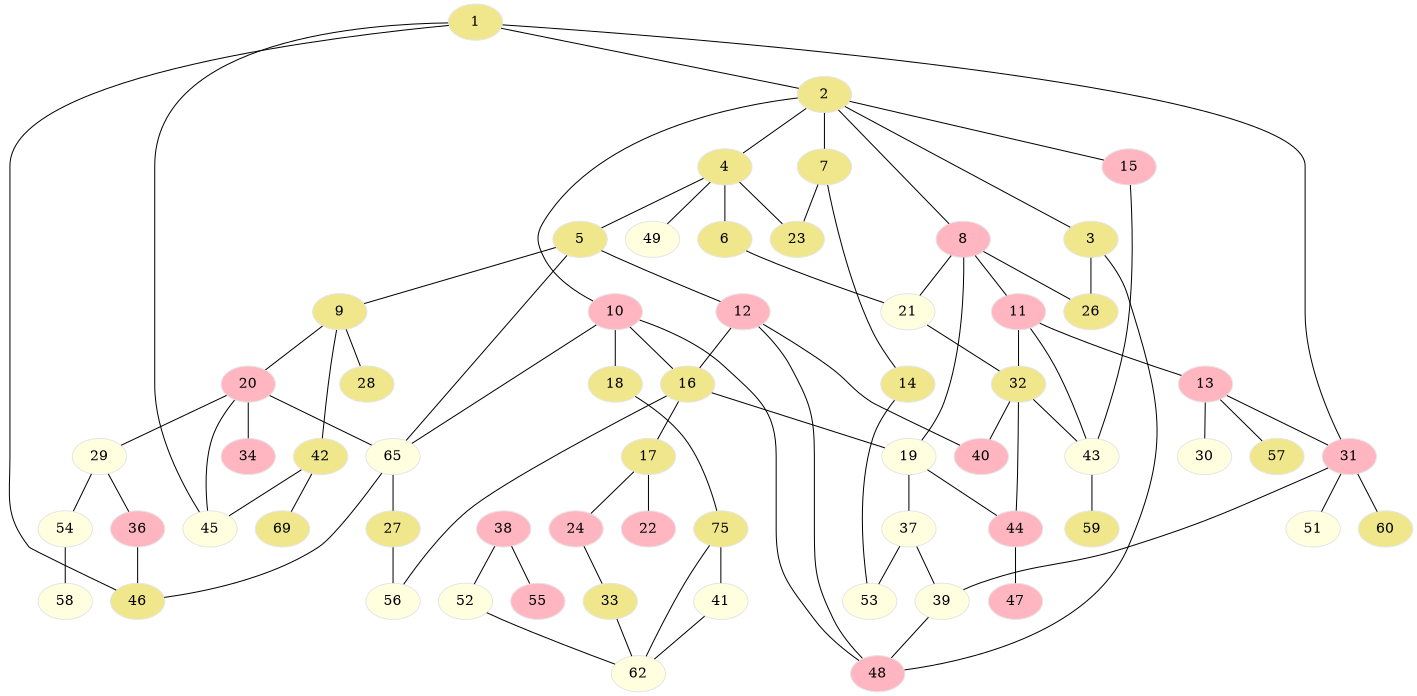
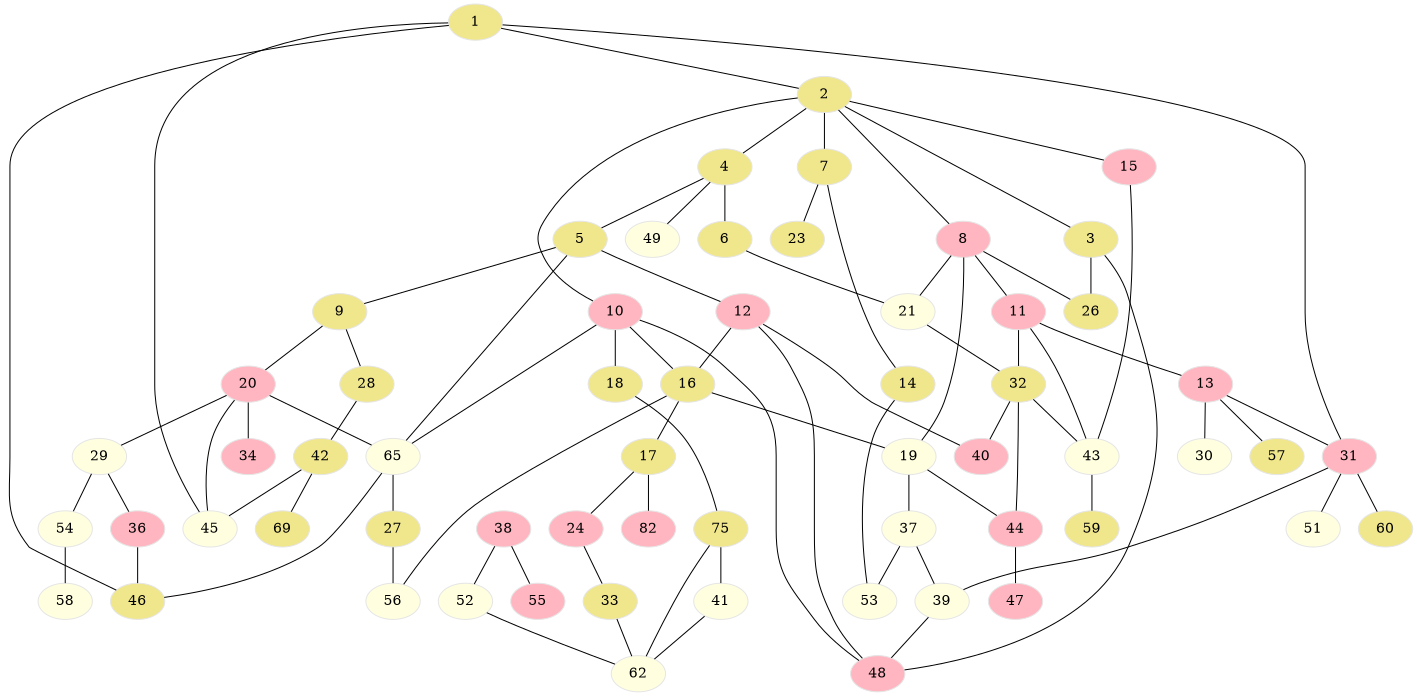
(761, 203) -> none
(328, 384) -> (344, 420)
(648, 529) -> (648, 529)
